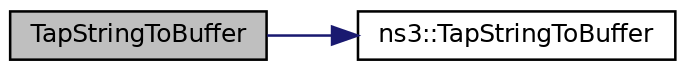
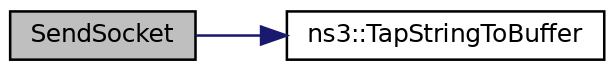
(138, 36) -> (103, 36)
